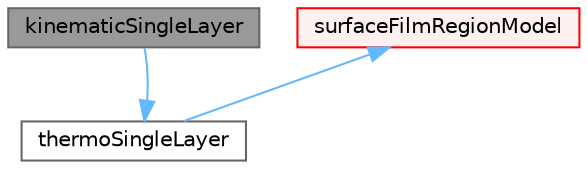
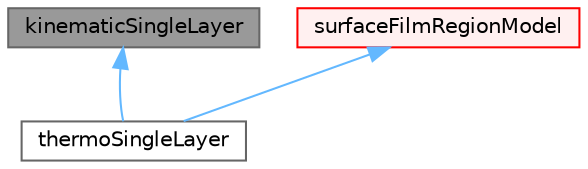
(147, 74) -> (120, 95)
